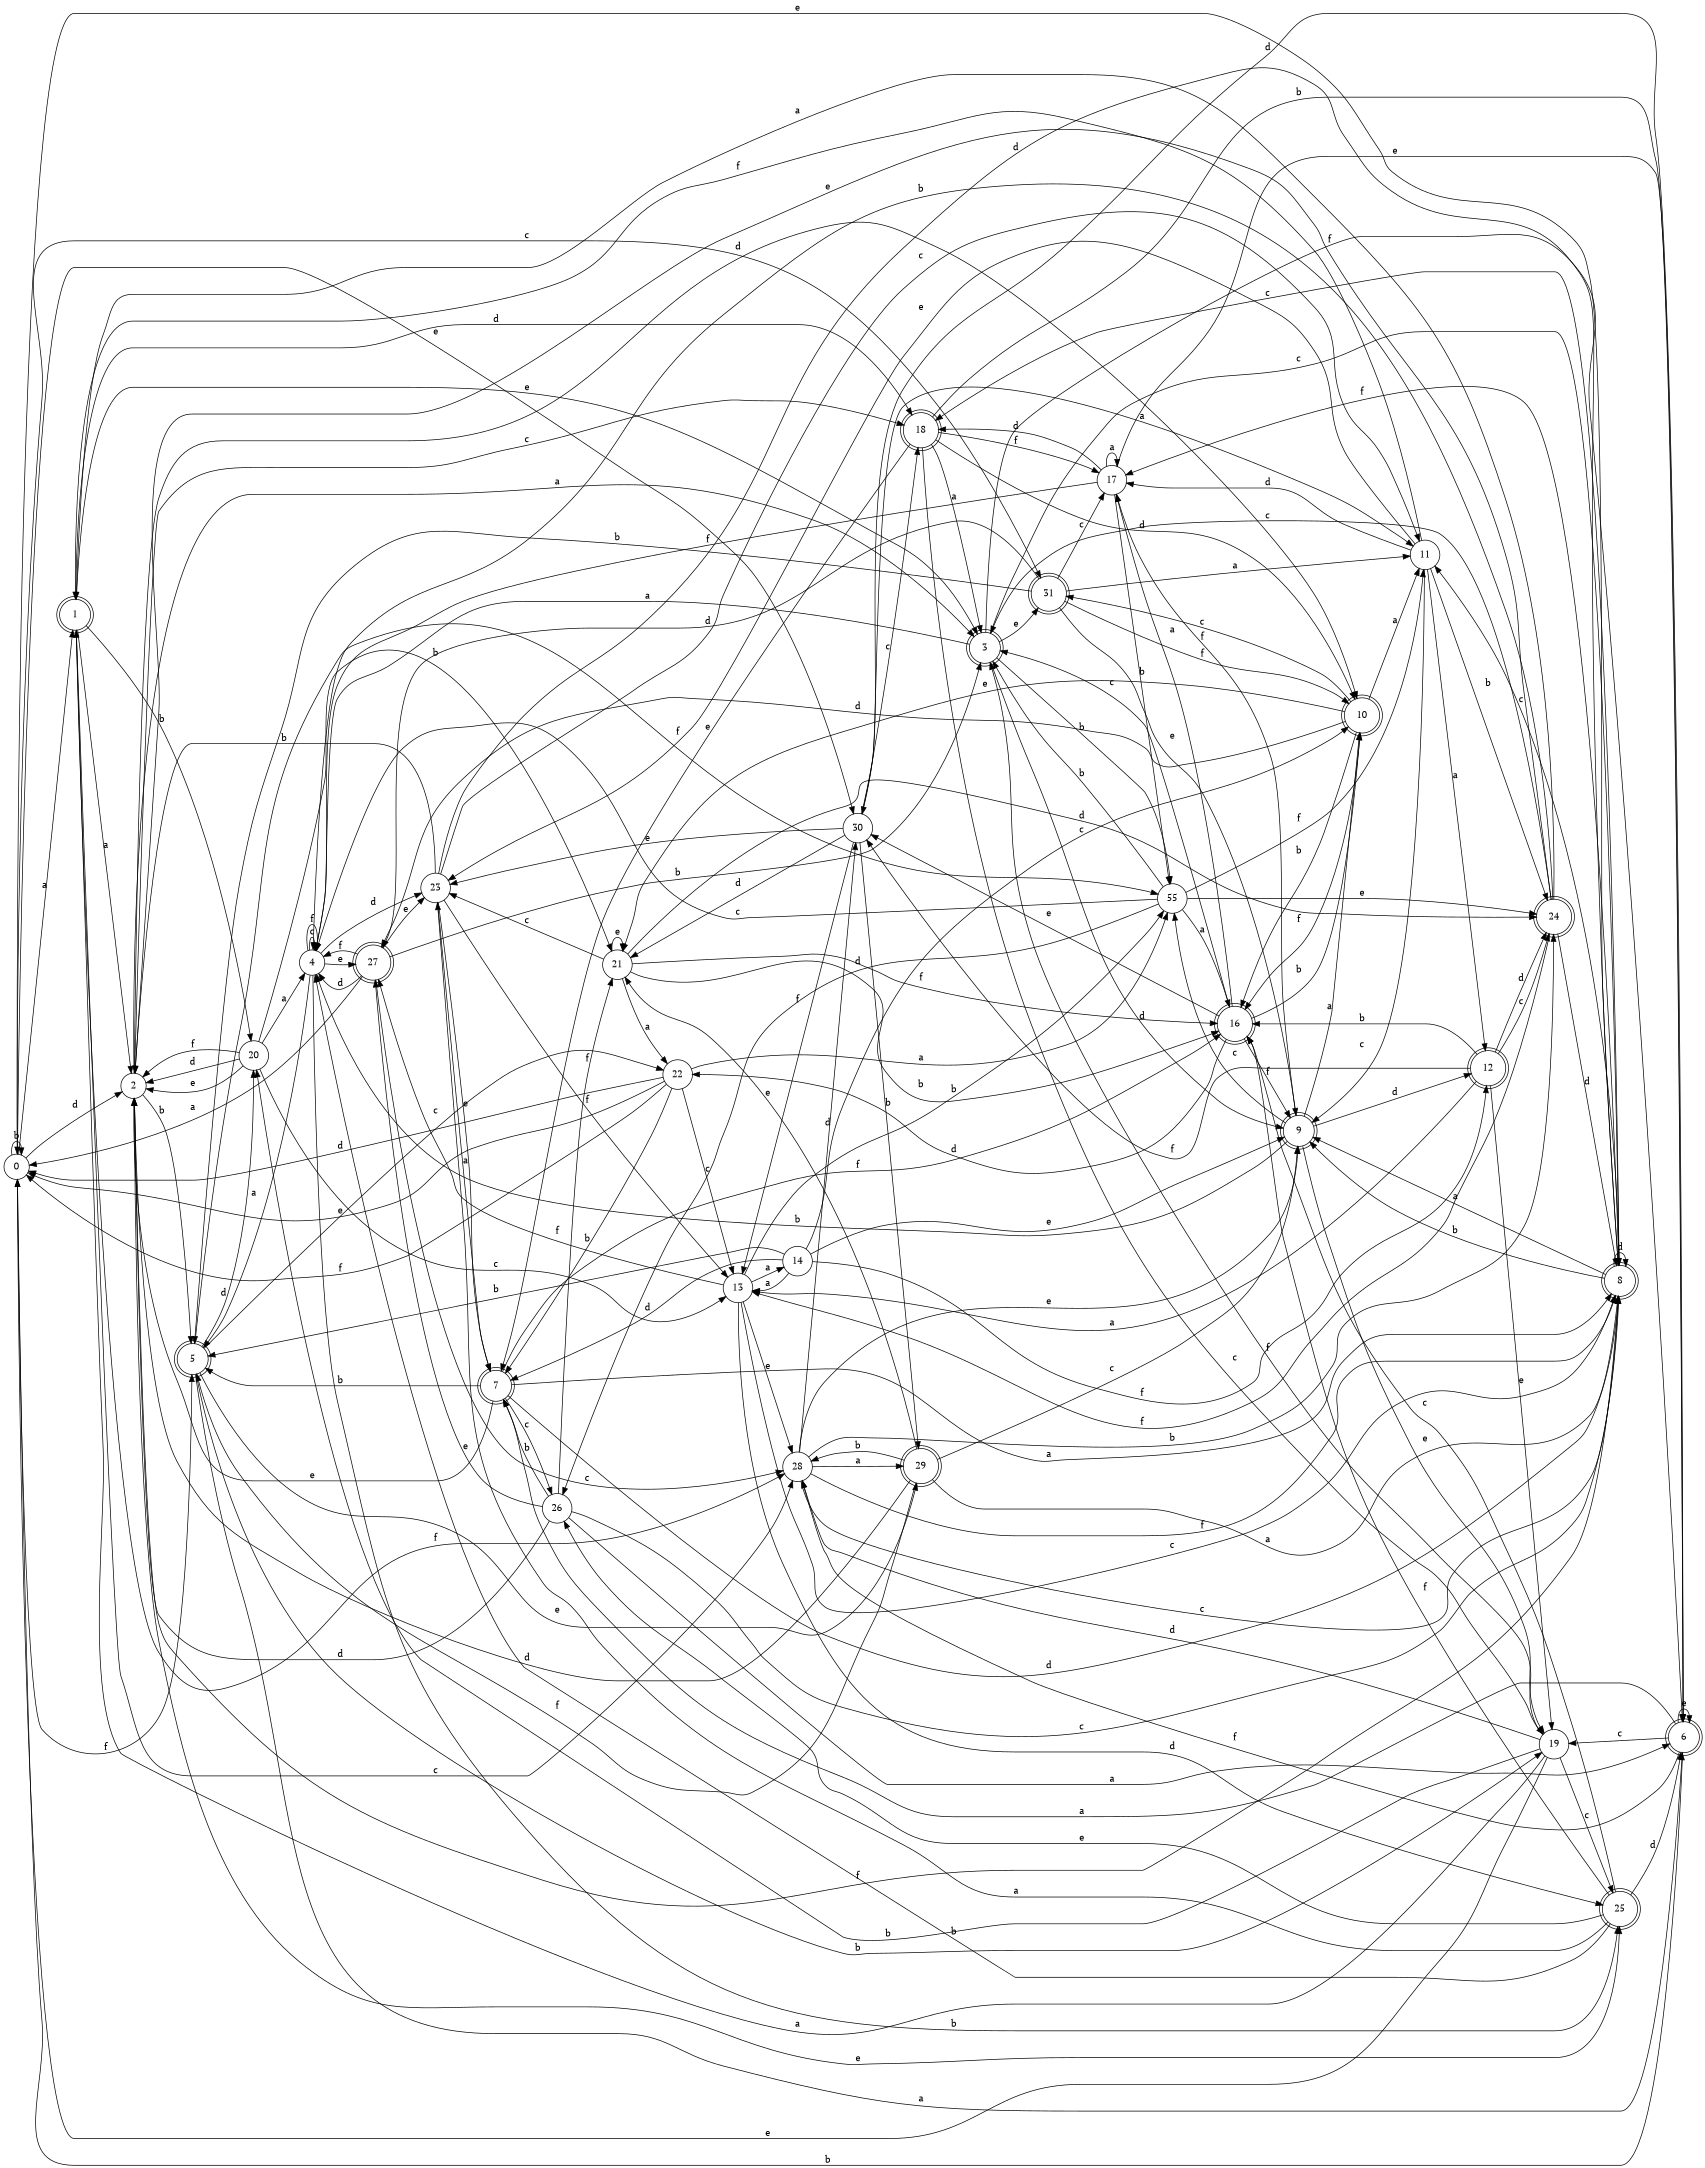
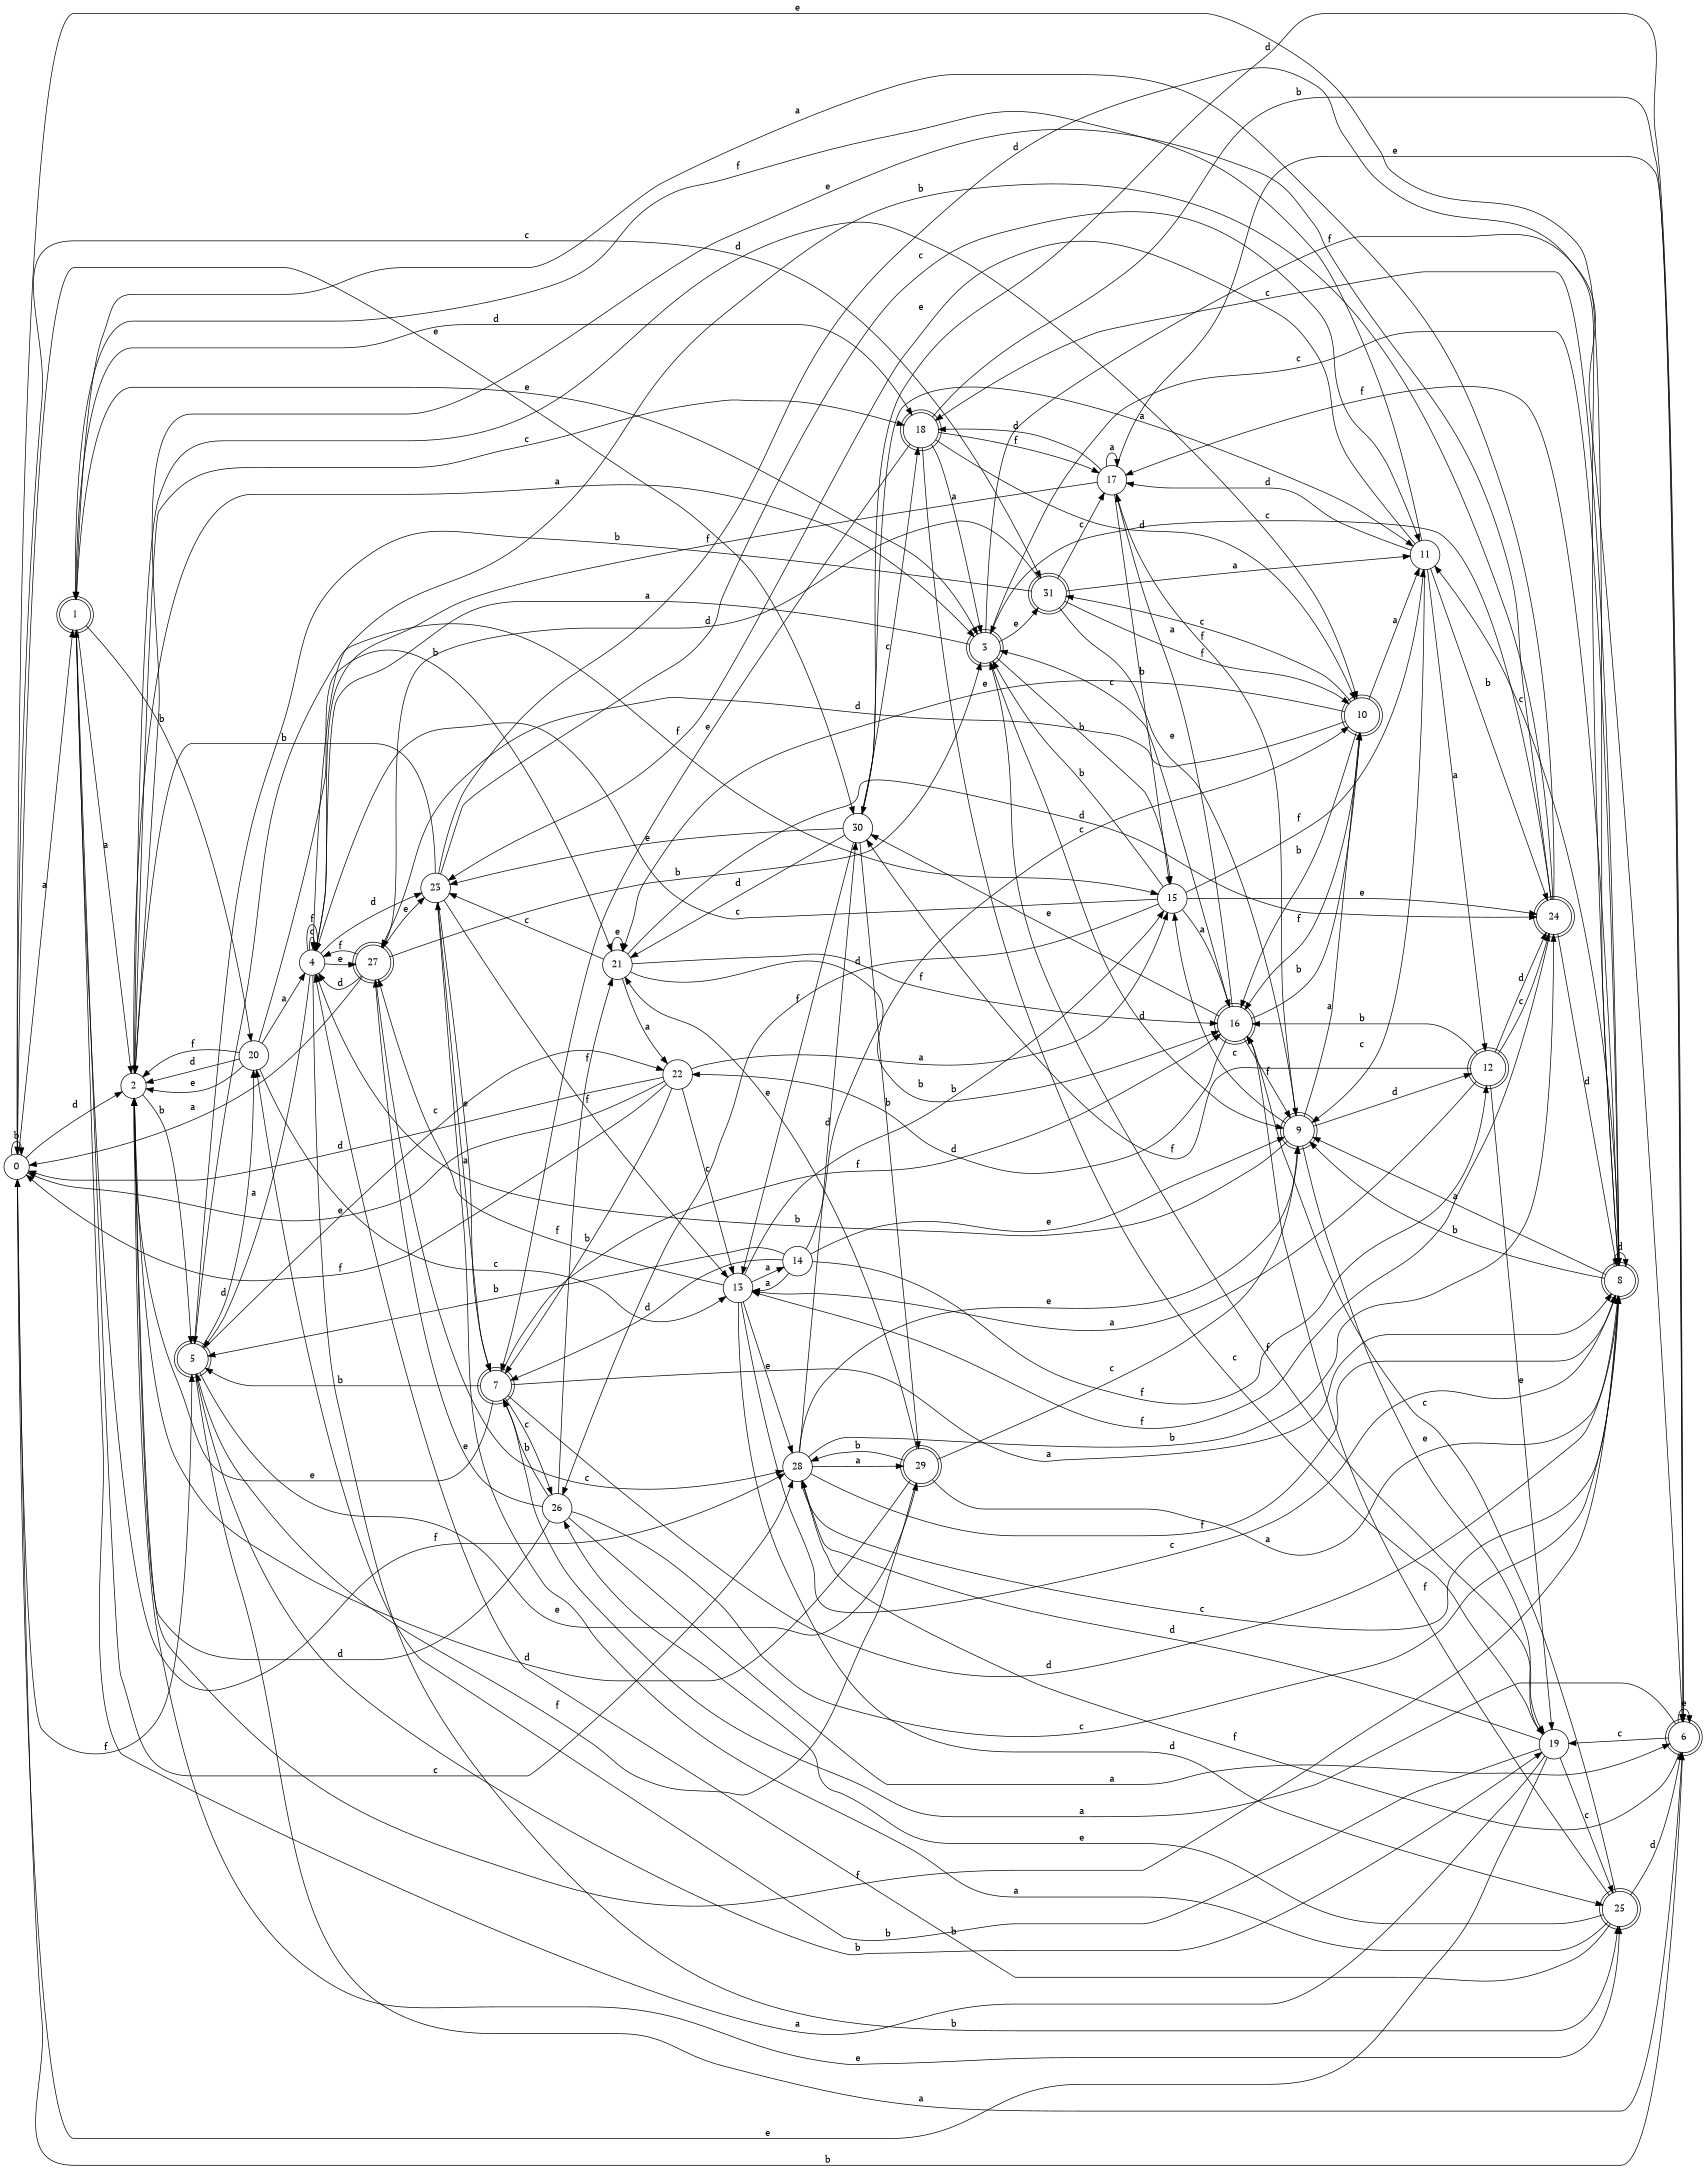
(1172, 899) -> (1172, 899)
